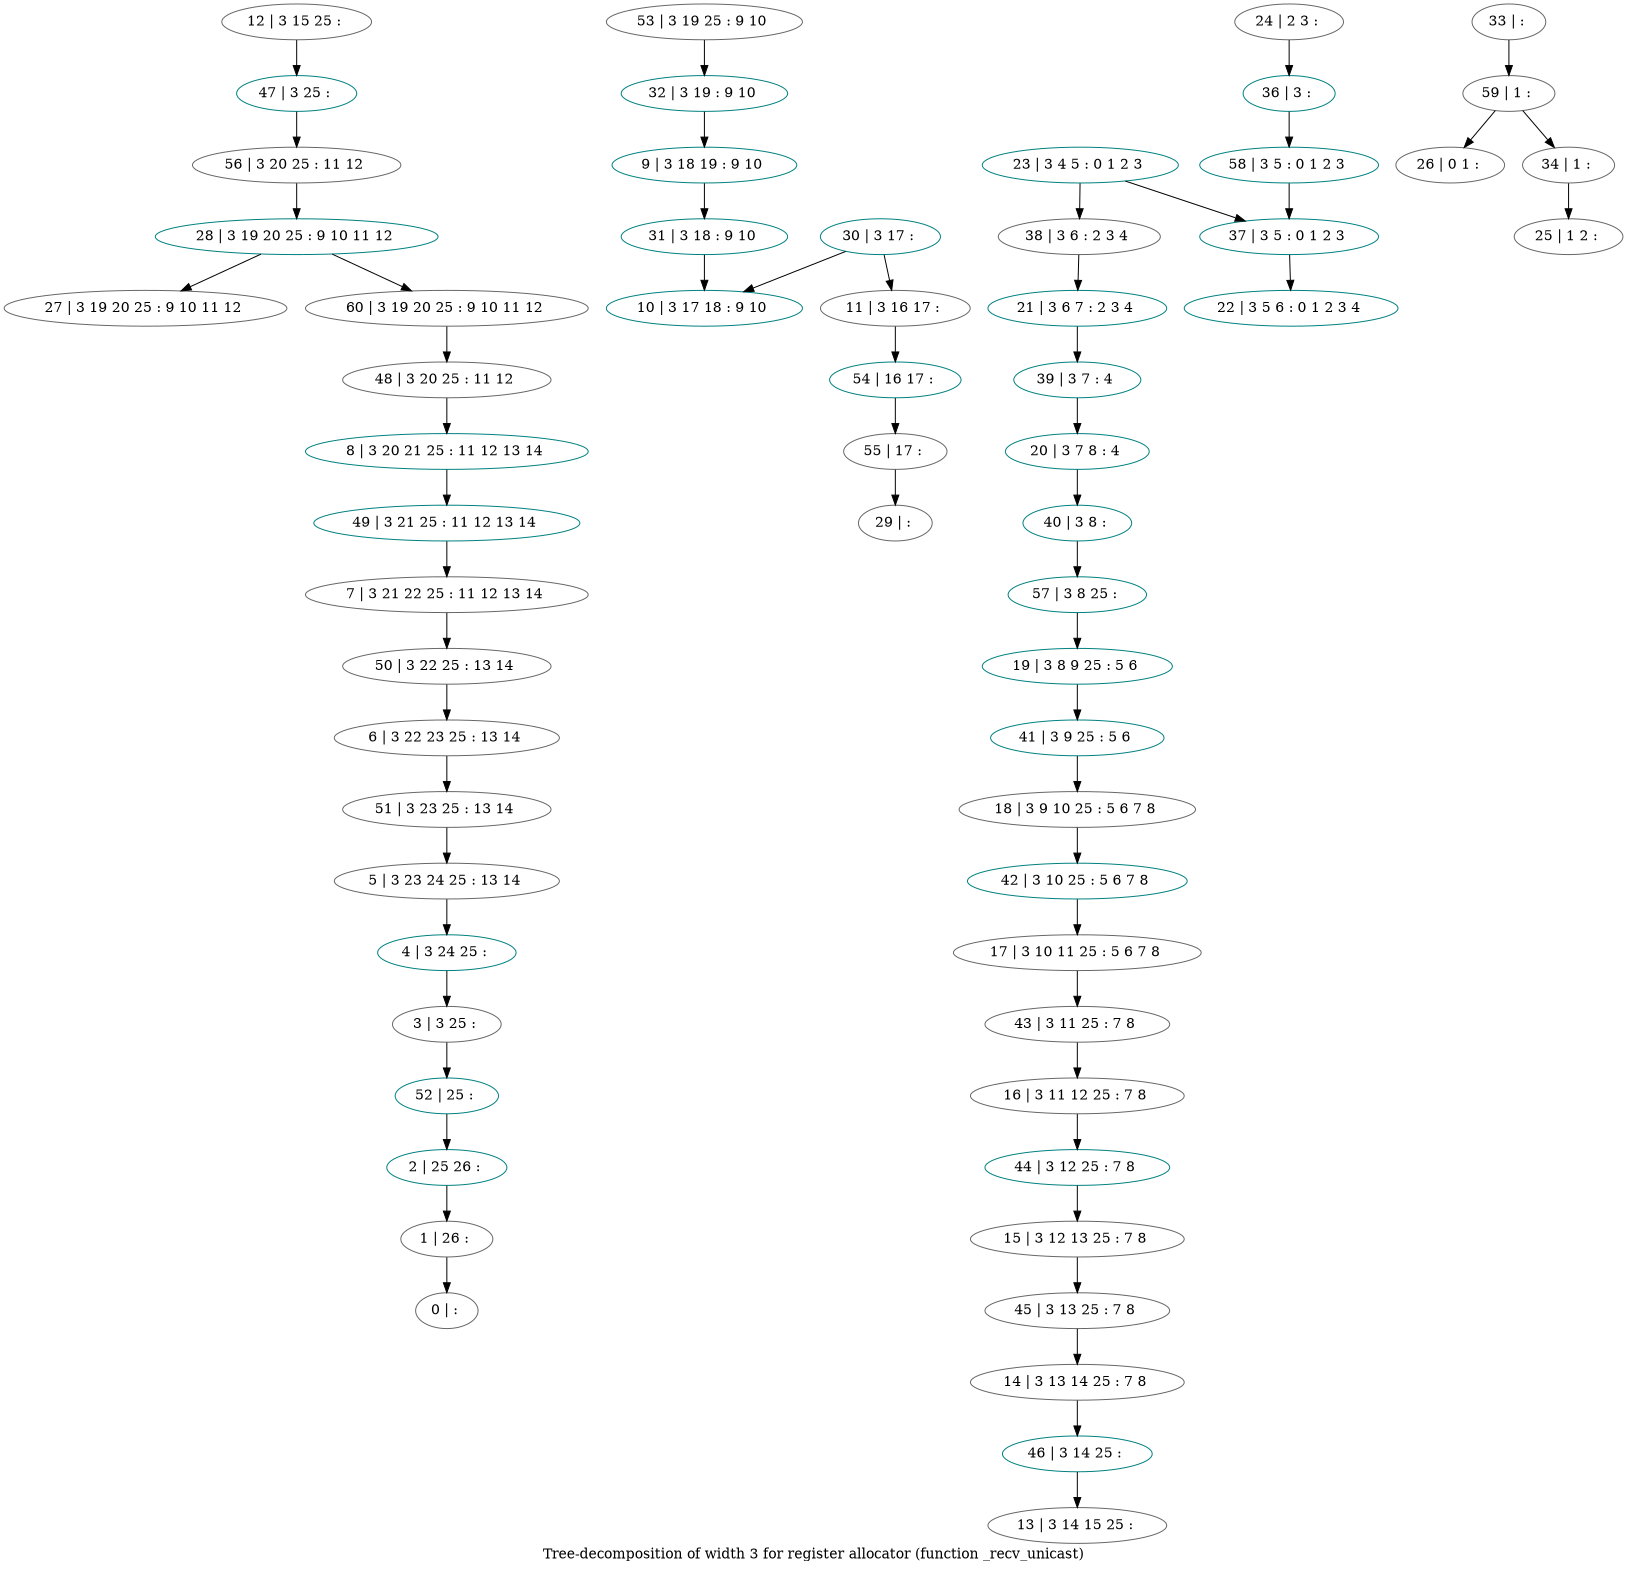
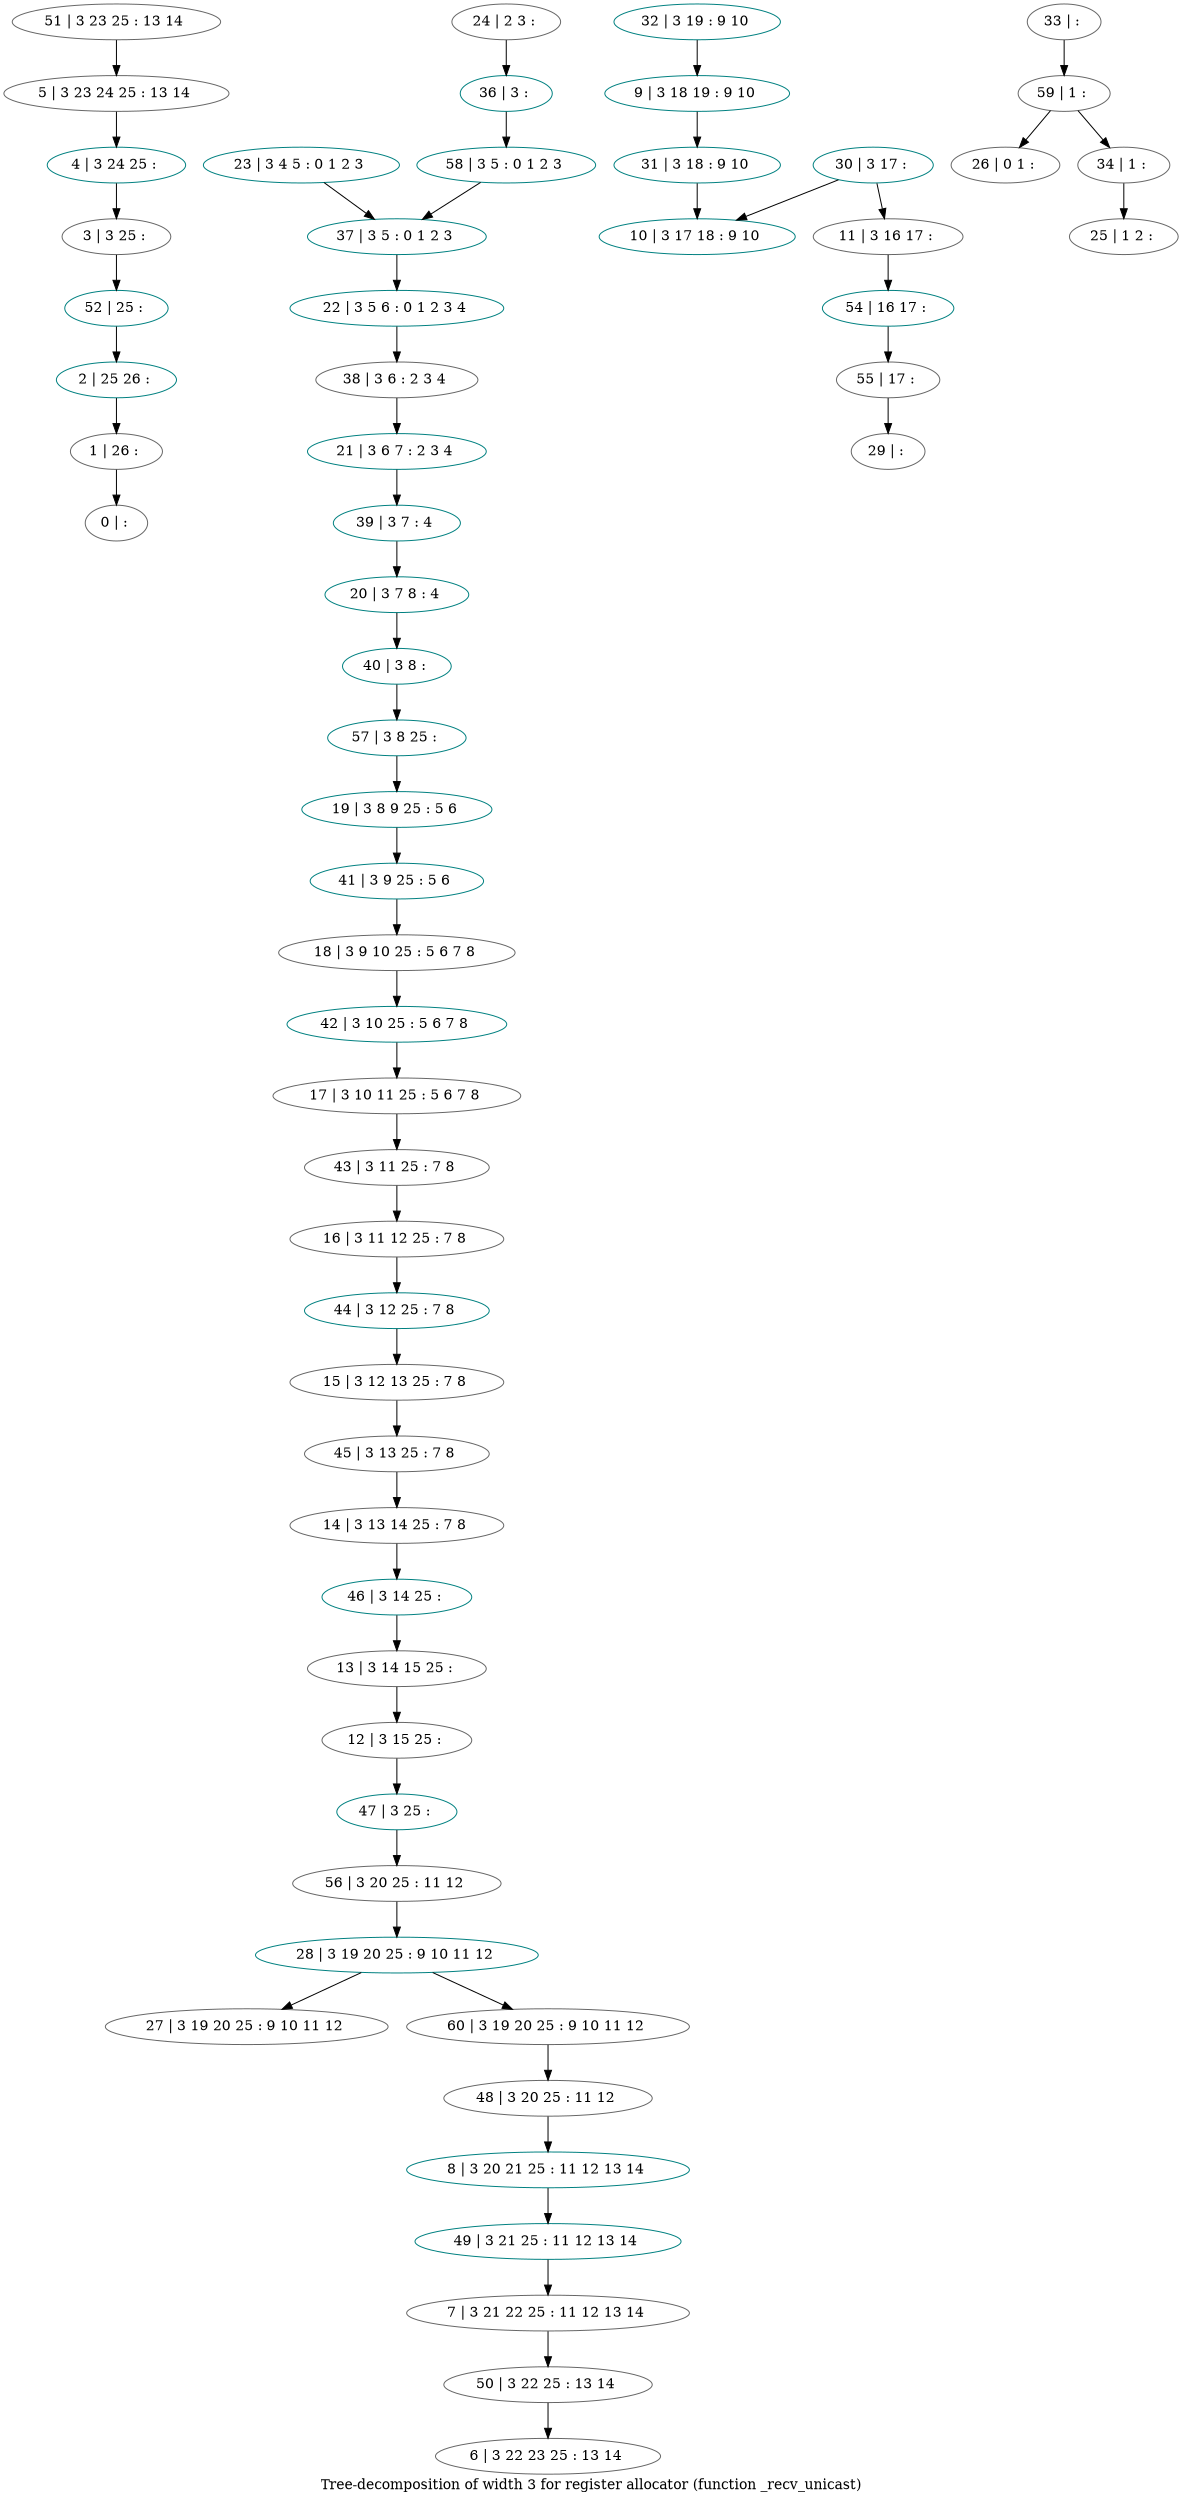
(704, 22) -> none
(1080, 196) -> (397, 339)
(447, 769) -> none
none -> (397, 1700)
